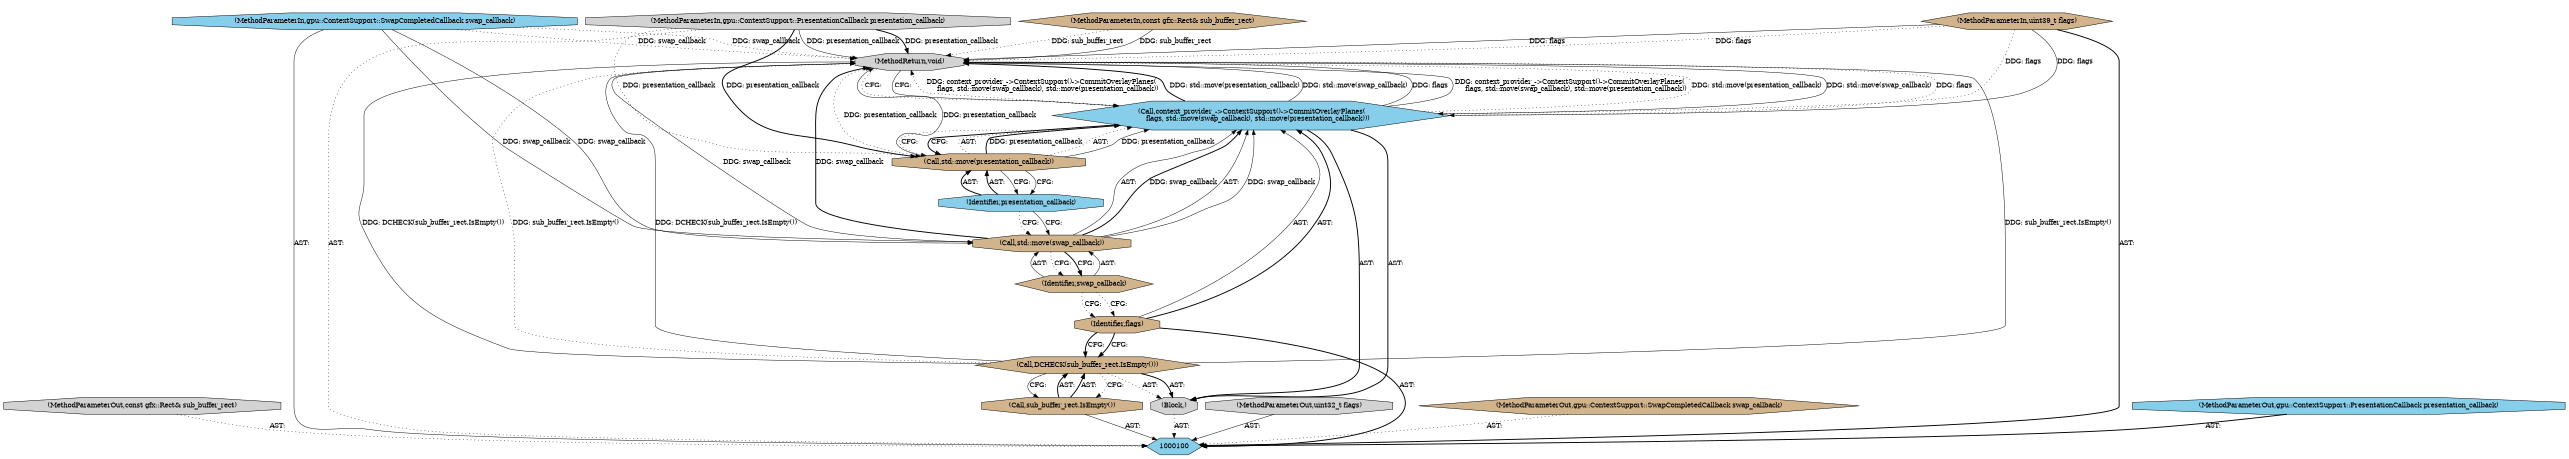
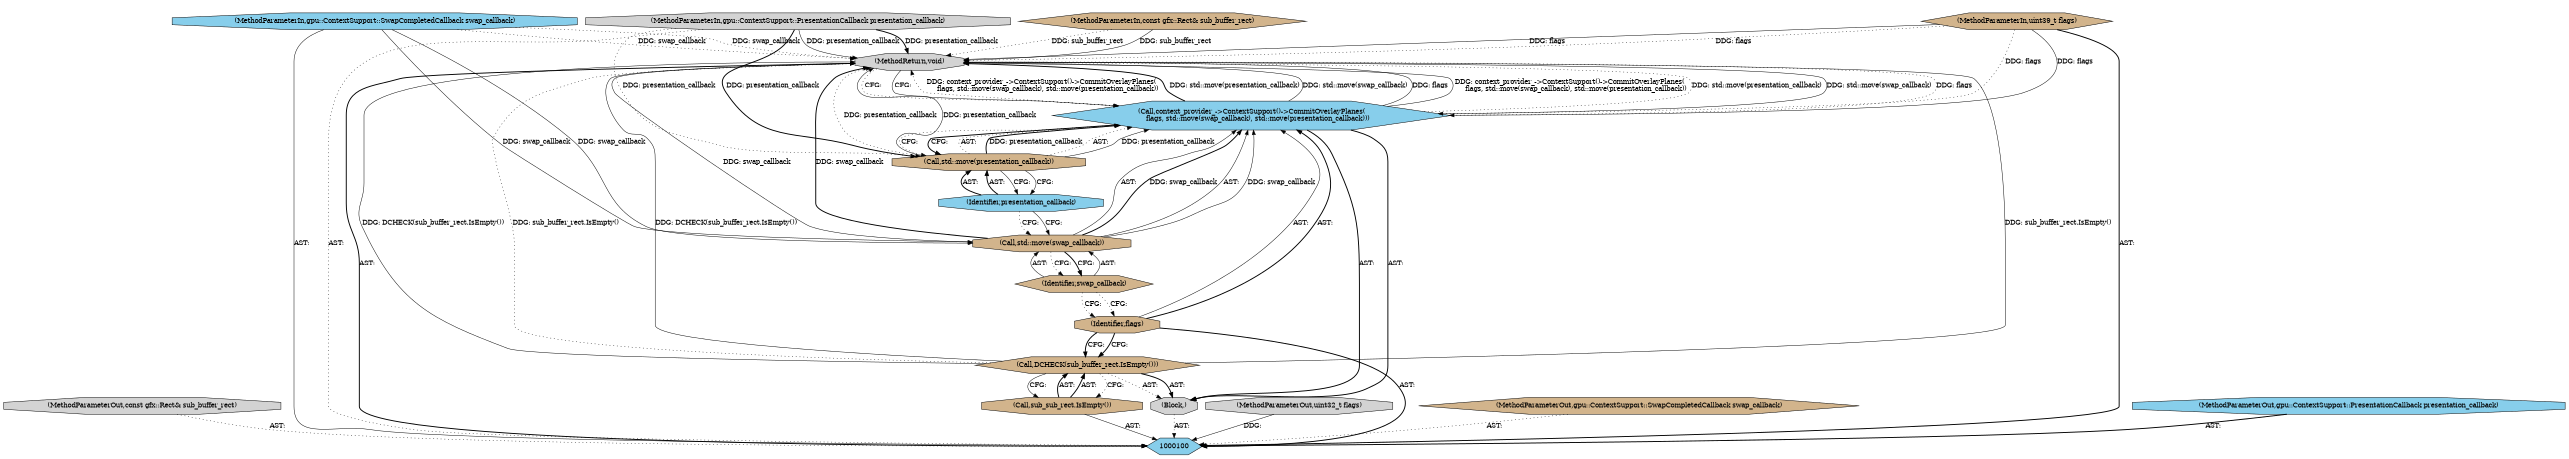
none -> (359, 390)
(1062, 406) -> (1062, 406)
(1253, 426) -> (1253, 426)
